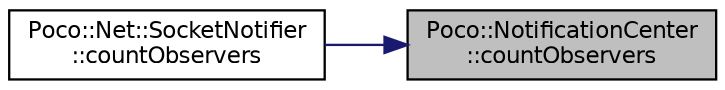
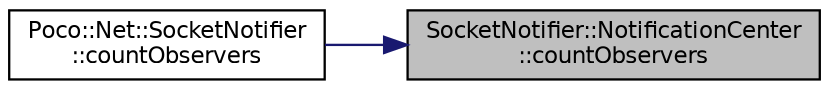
(562, 45) -> (614, 45)
